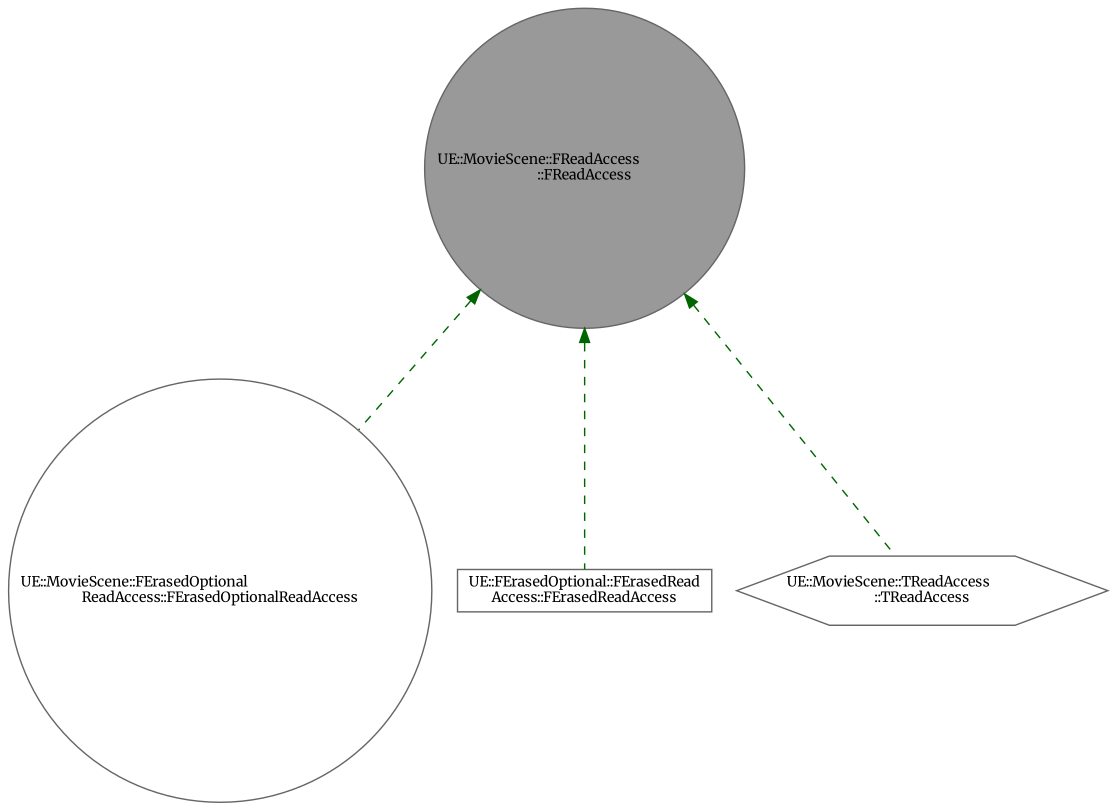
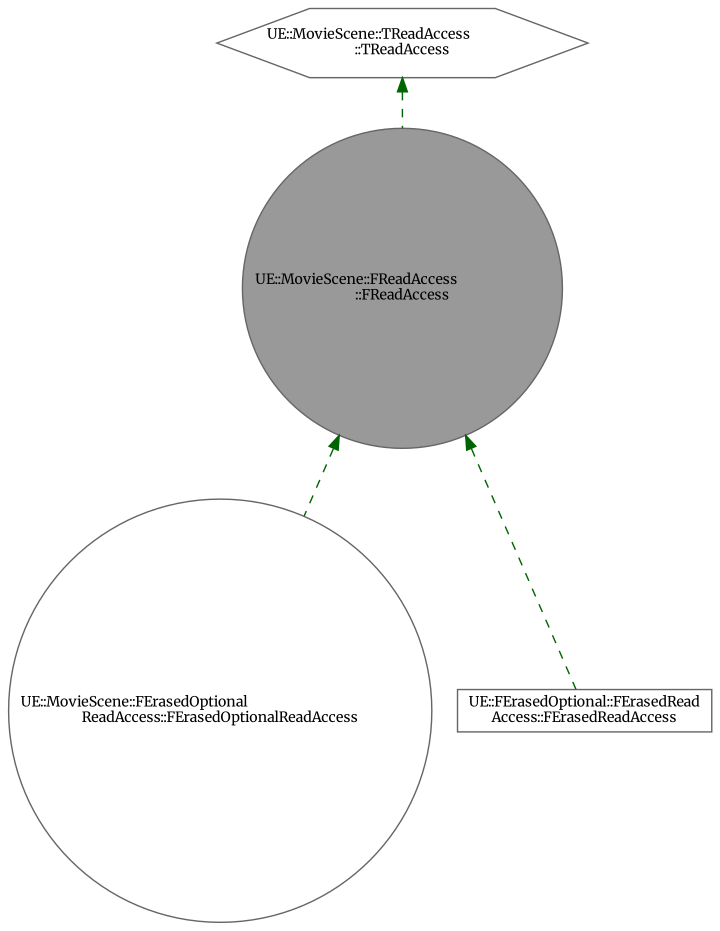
(794, 430) -> (402, 110)
